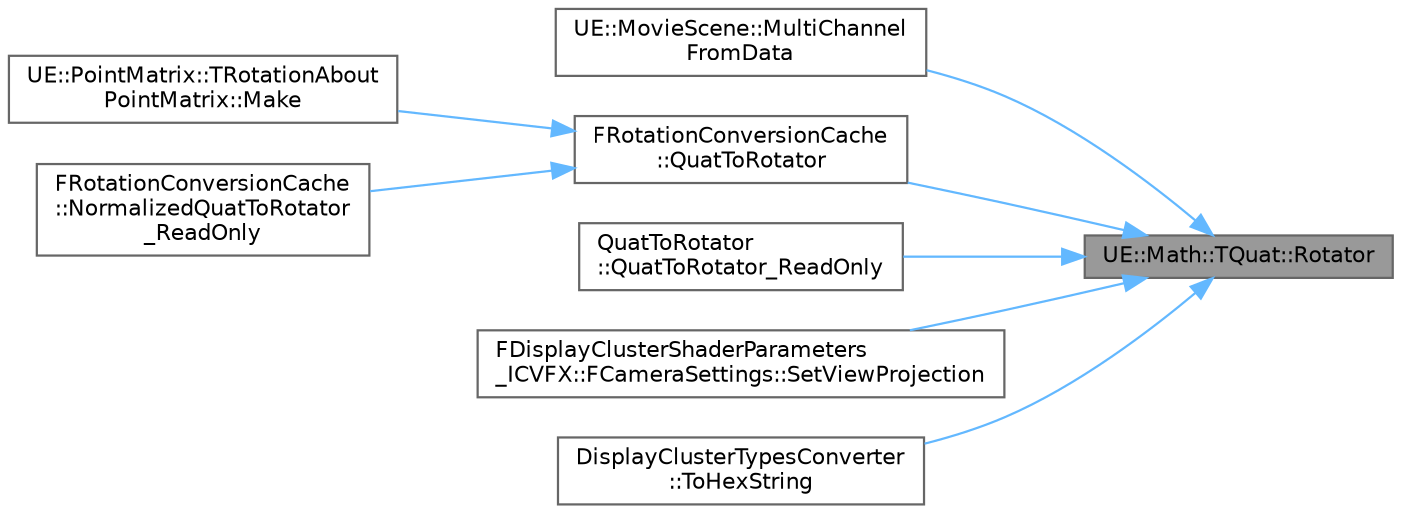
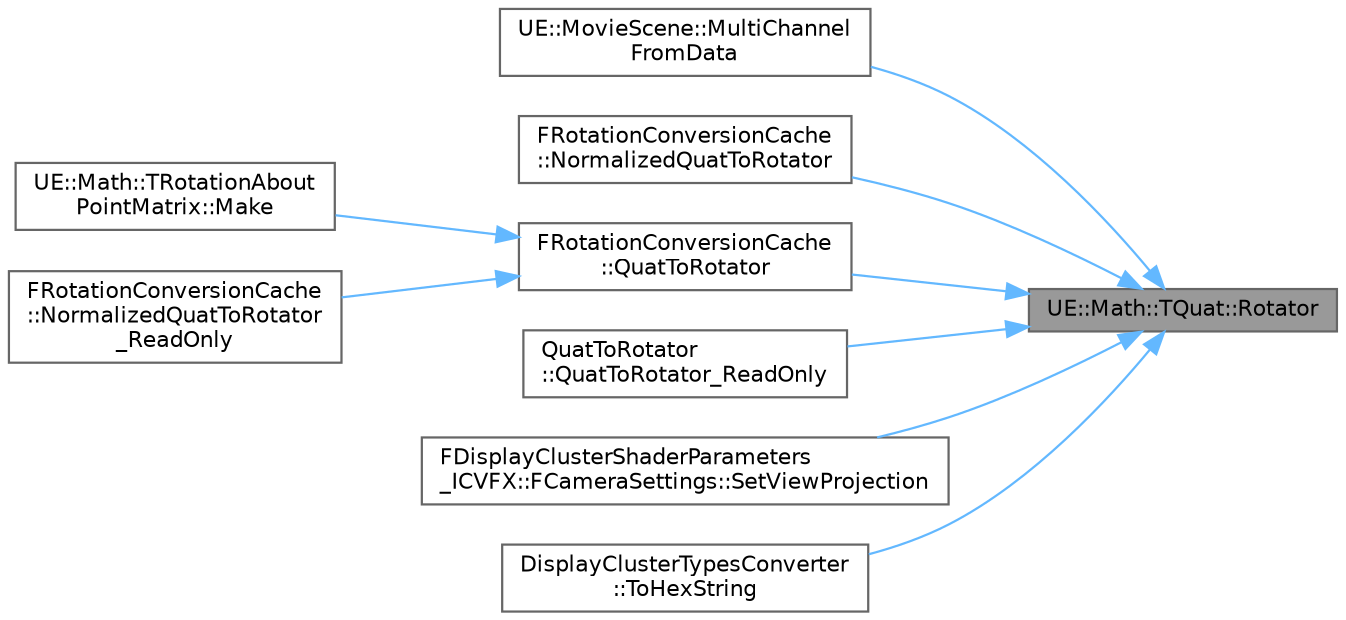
(203, 89) -> (175, 196)
none -> (685, 150)
